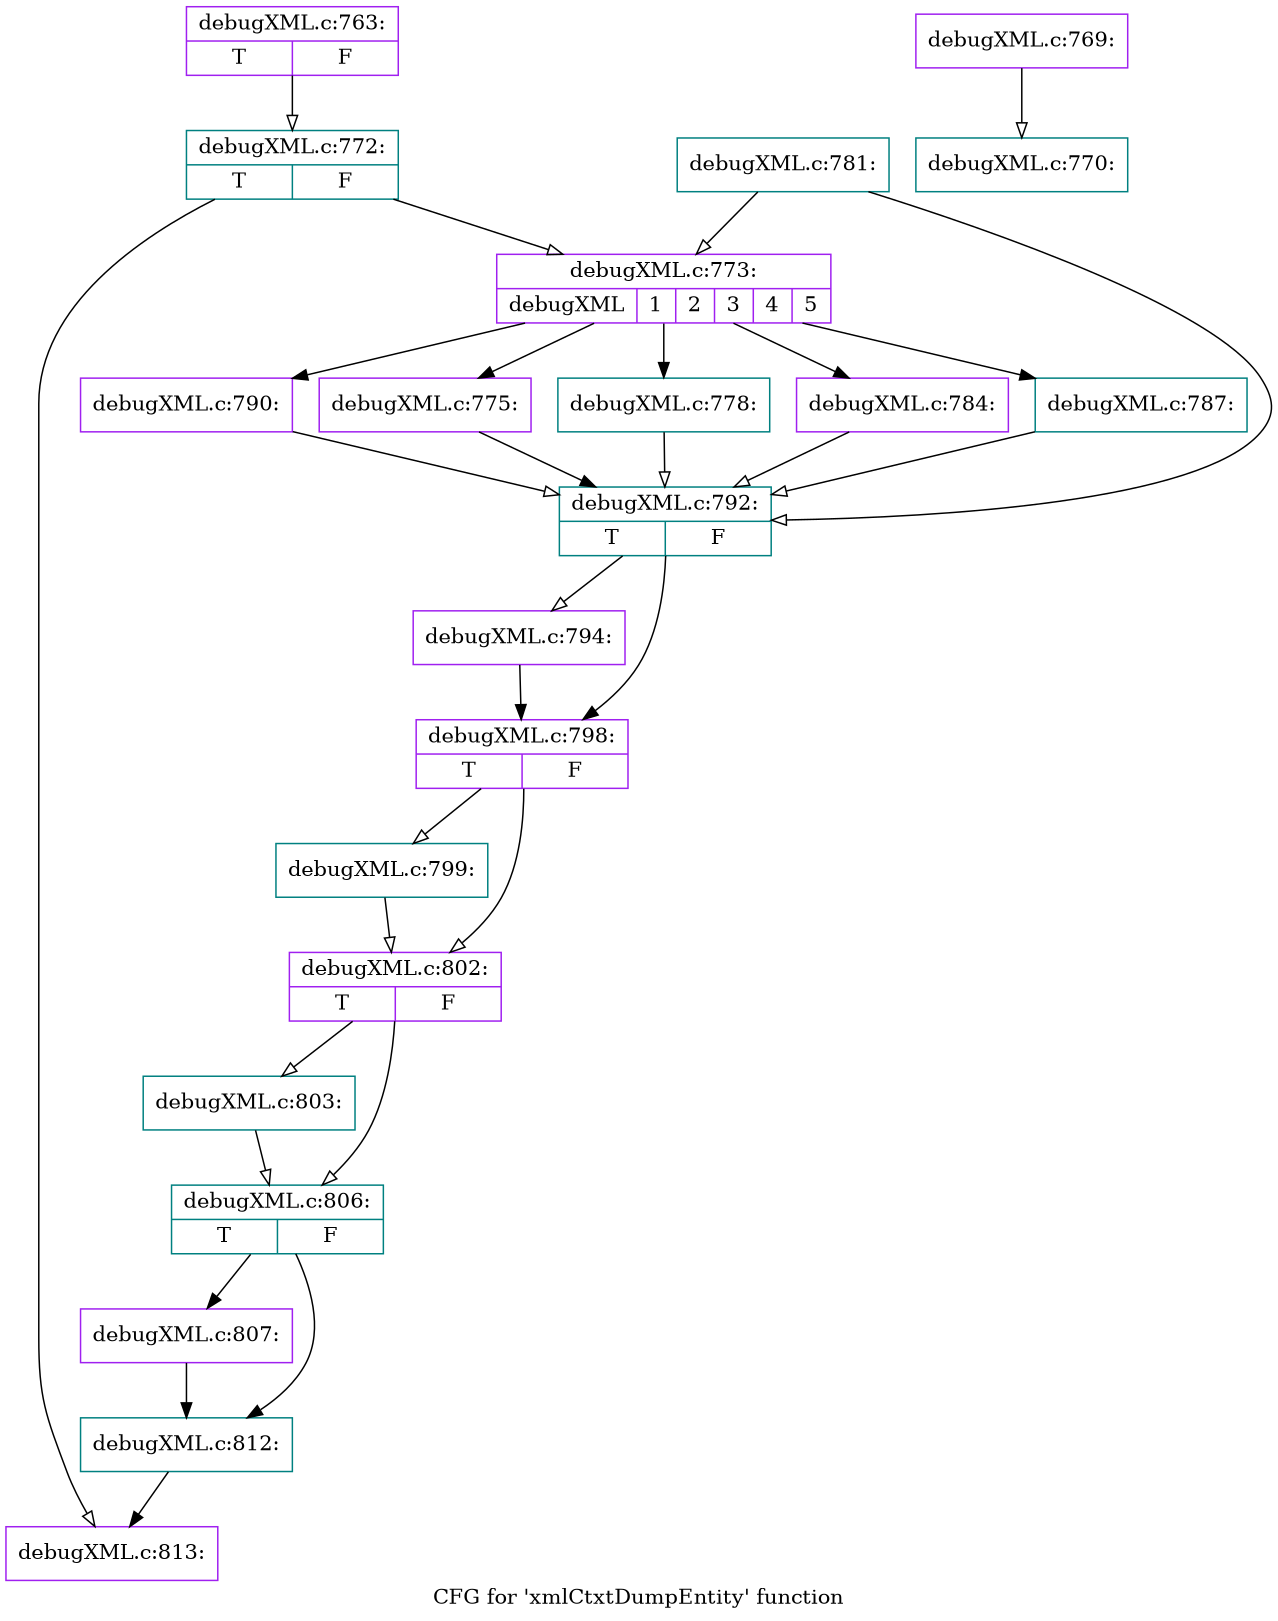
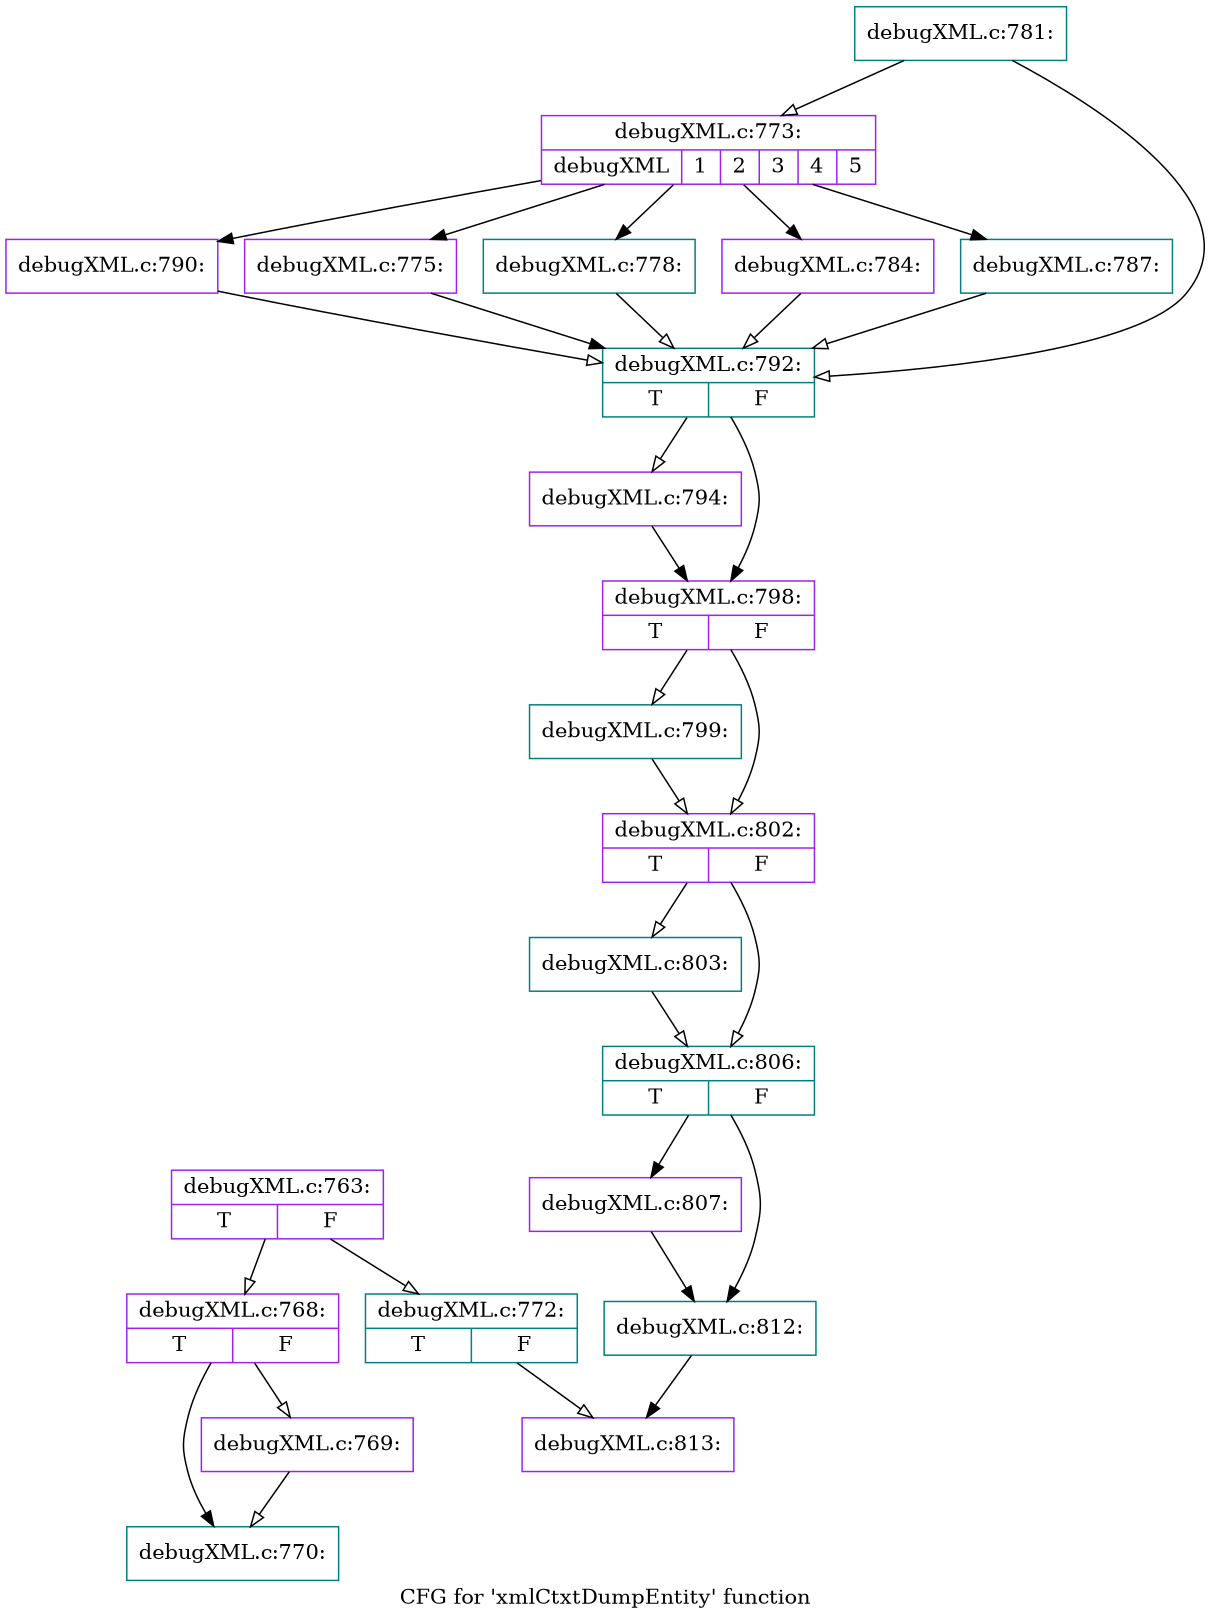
(471, 224) -> none
none -> (233, 1328)
